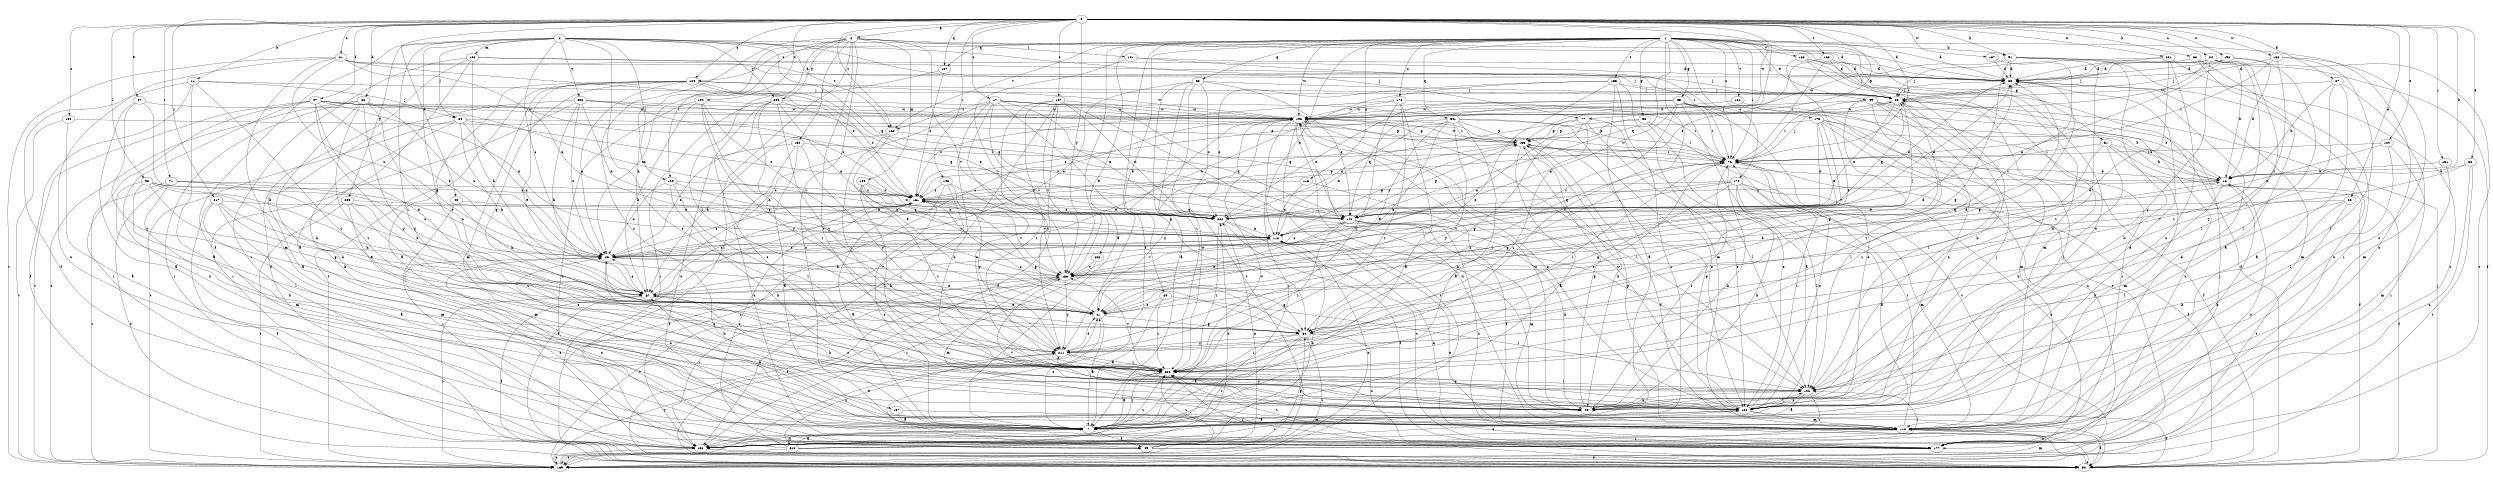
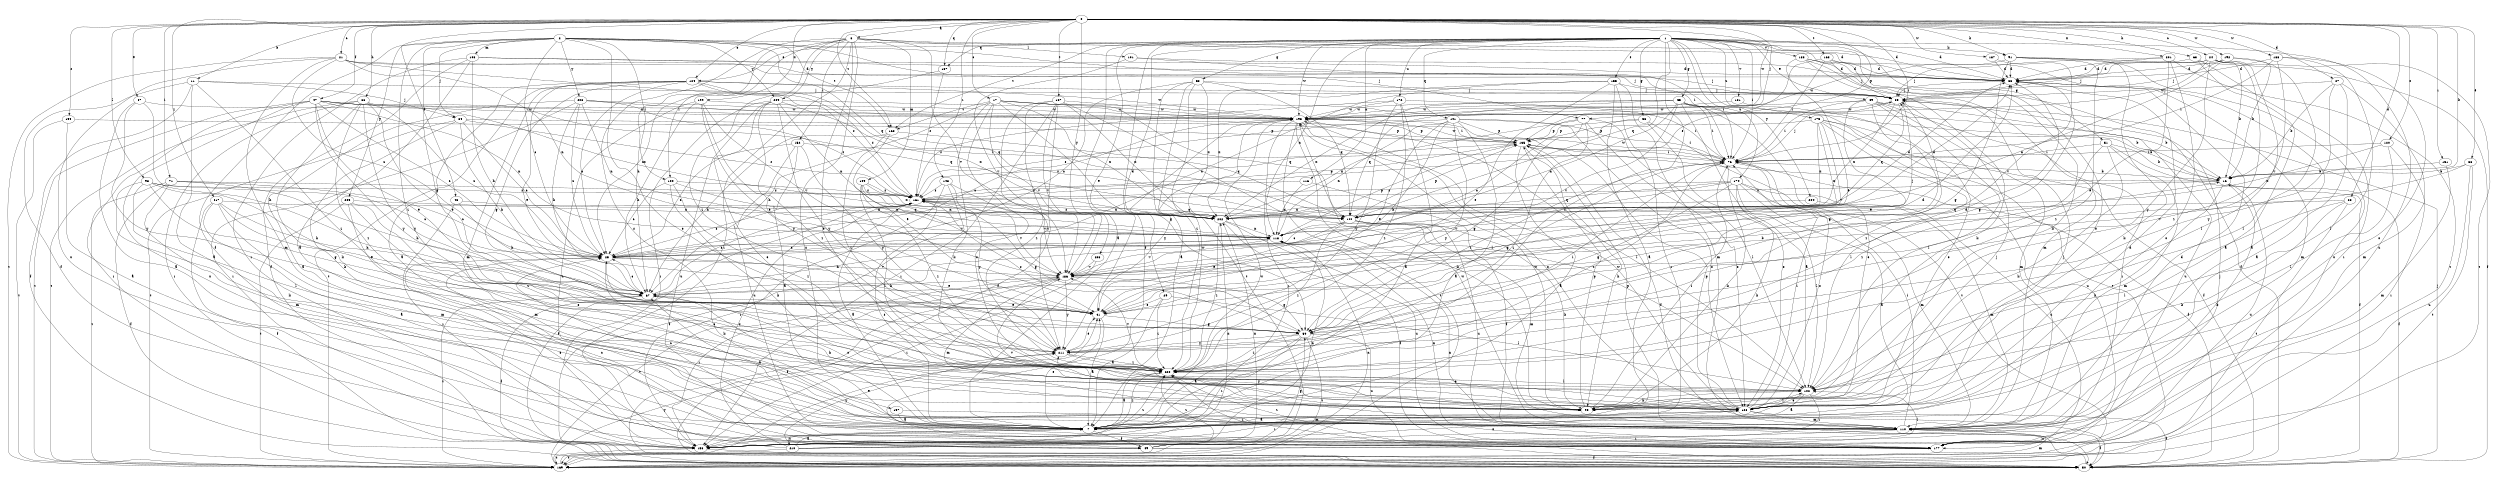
(1453, 119) -> (1453, 119)
none -> (1812, 200)
none -> (2008, 392)
